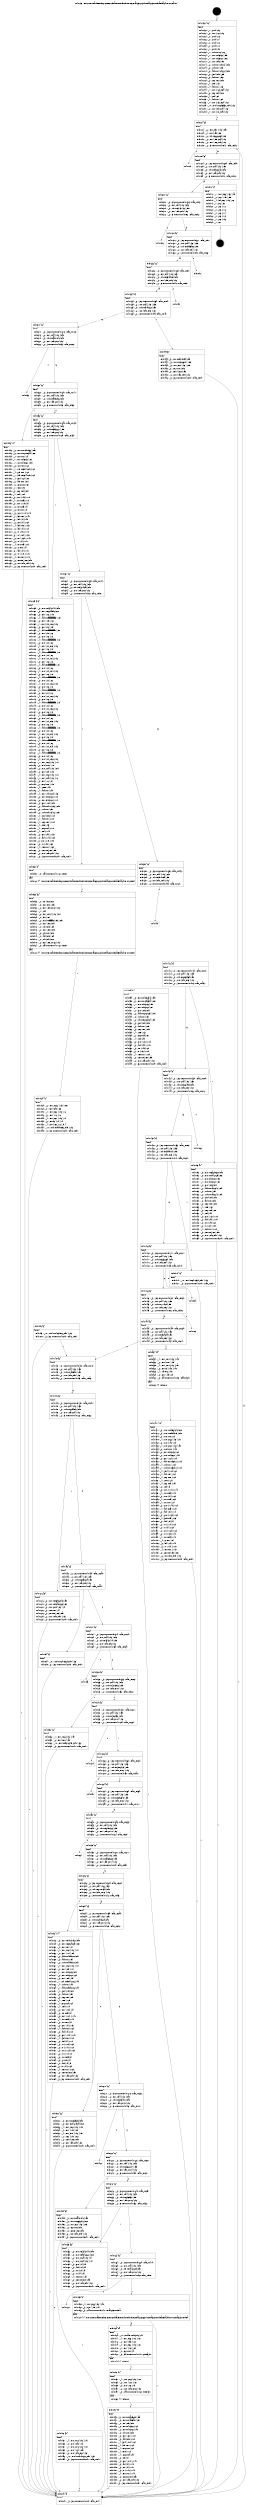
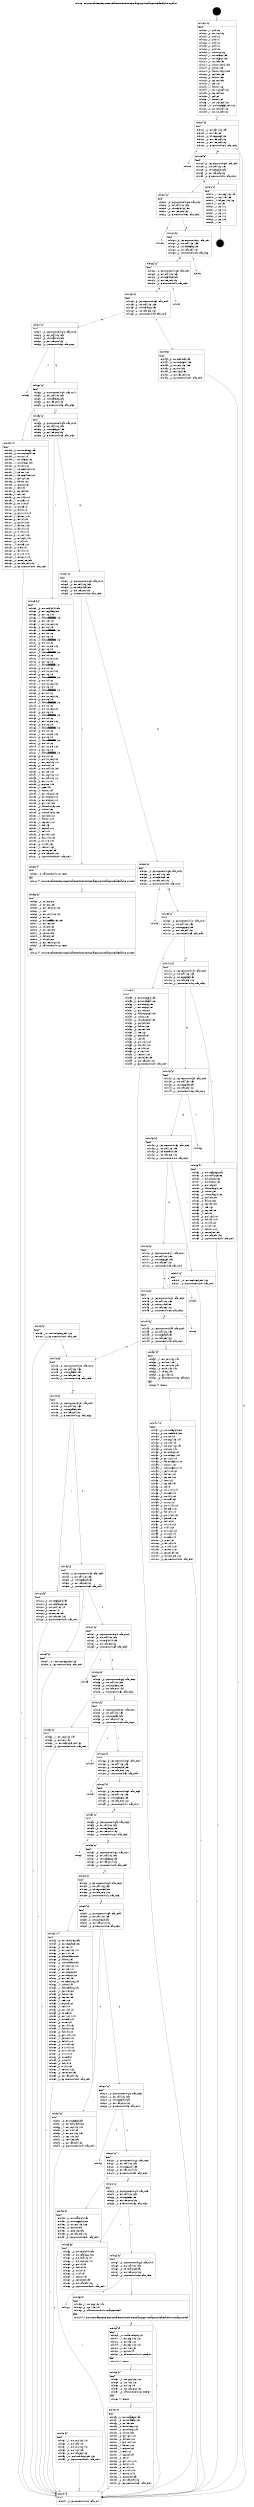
none -> (184, 924)
(58, 1115) -> none
none -> (108, 1840)
